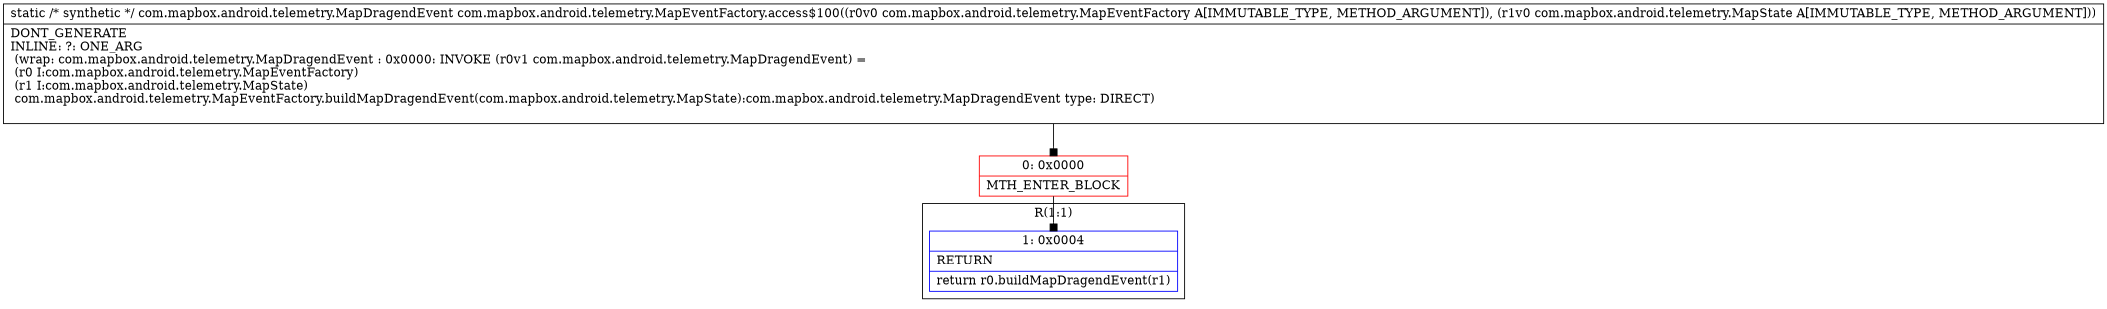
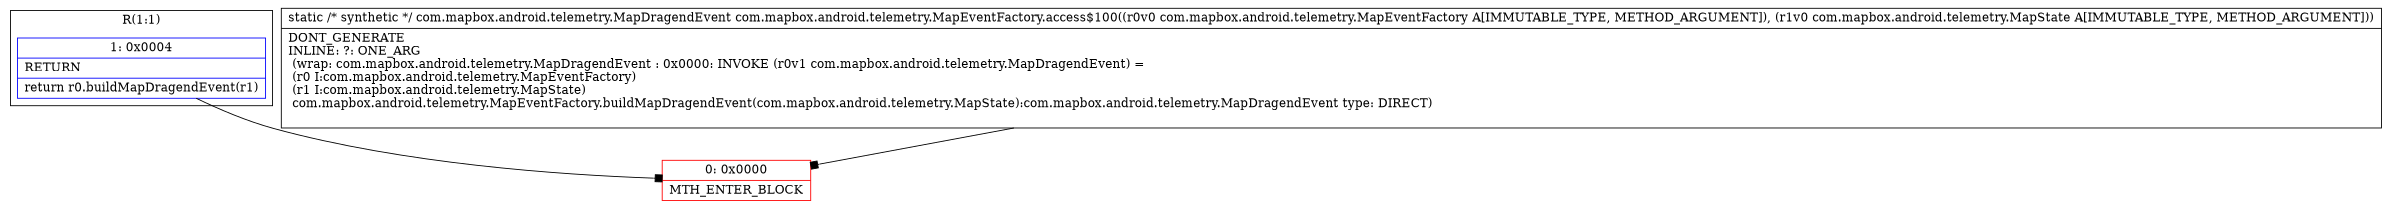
(1054, 209) -> (421, 158)
